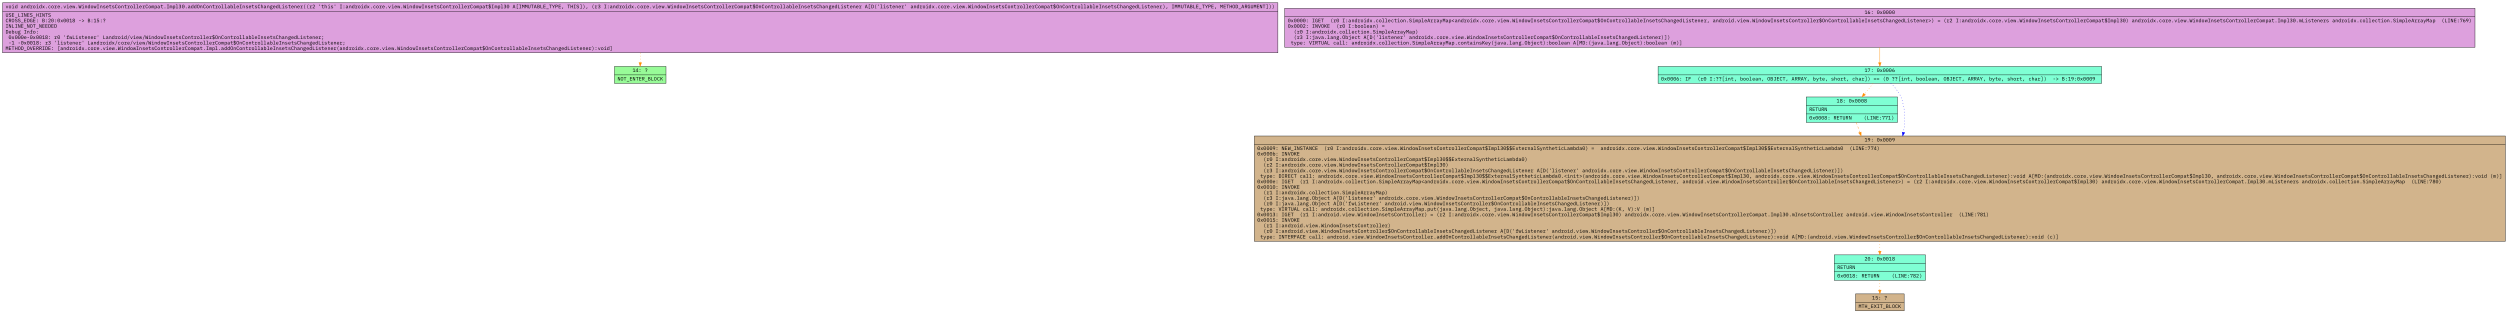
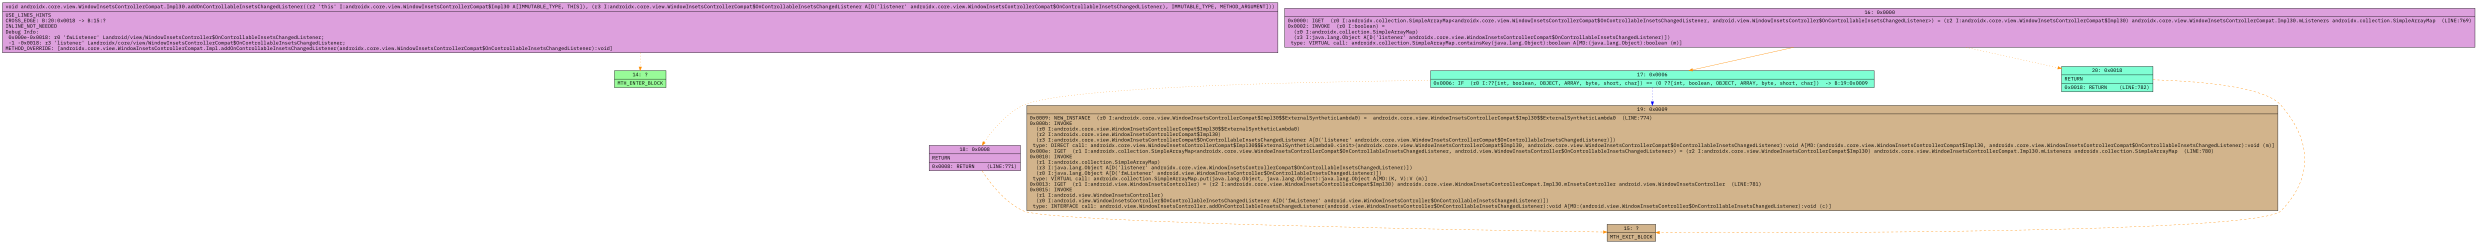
(640, 79) -> (640, 83)
(1852, 110) -> (975, 158)
(1858, 127) -> (1284, 226)
(1880, 246) -> (2012, 58)
(1880, 285) -> (2096, 228)
